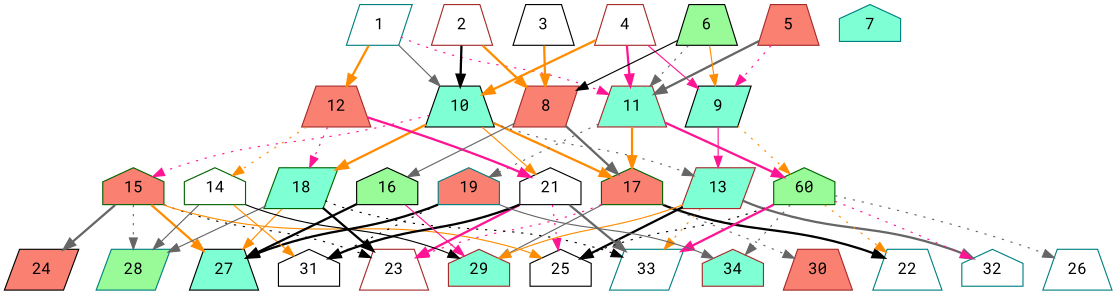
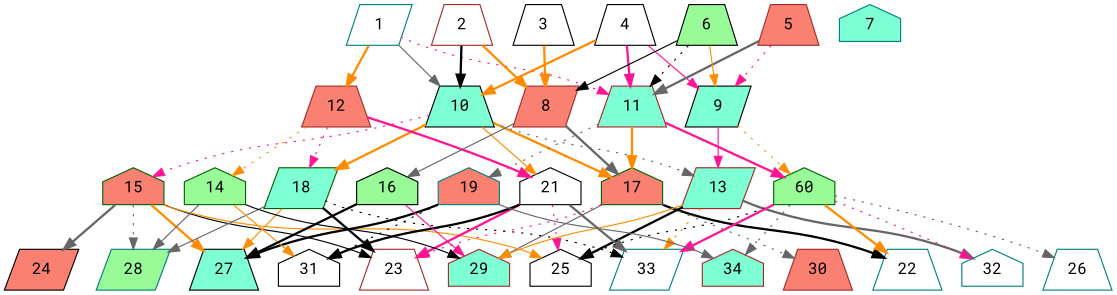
(625, 25) -> (625, 25)
(676, 59) -> (676, 59)
(215, 188) -> (215, 188)
(843, 219) -> (843, 219)
(262, 229) -> (262, 229)
